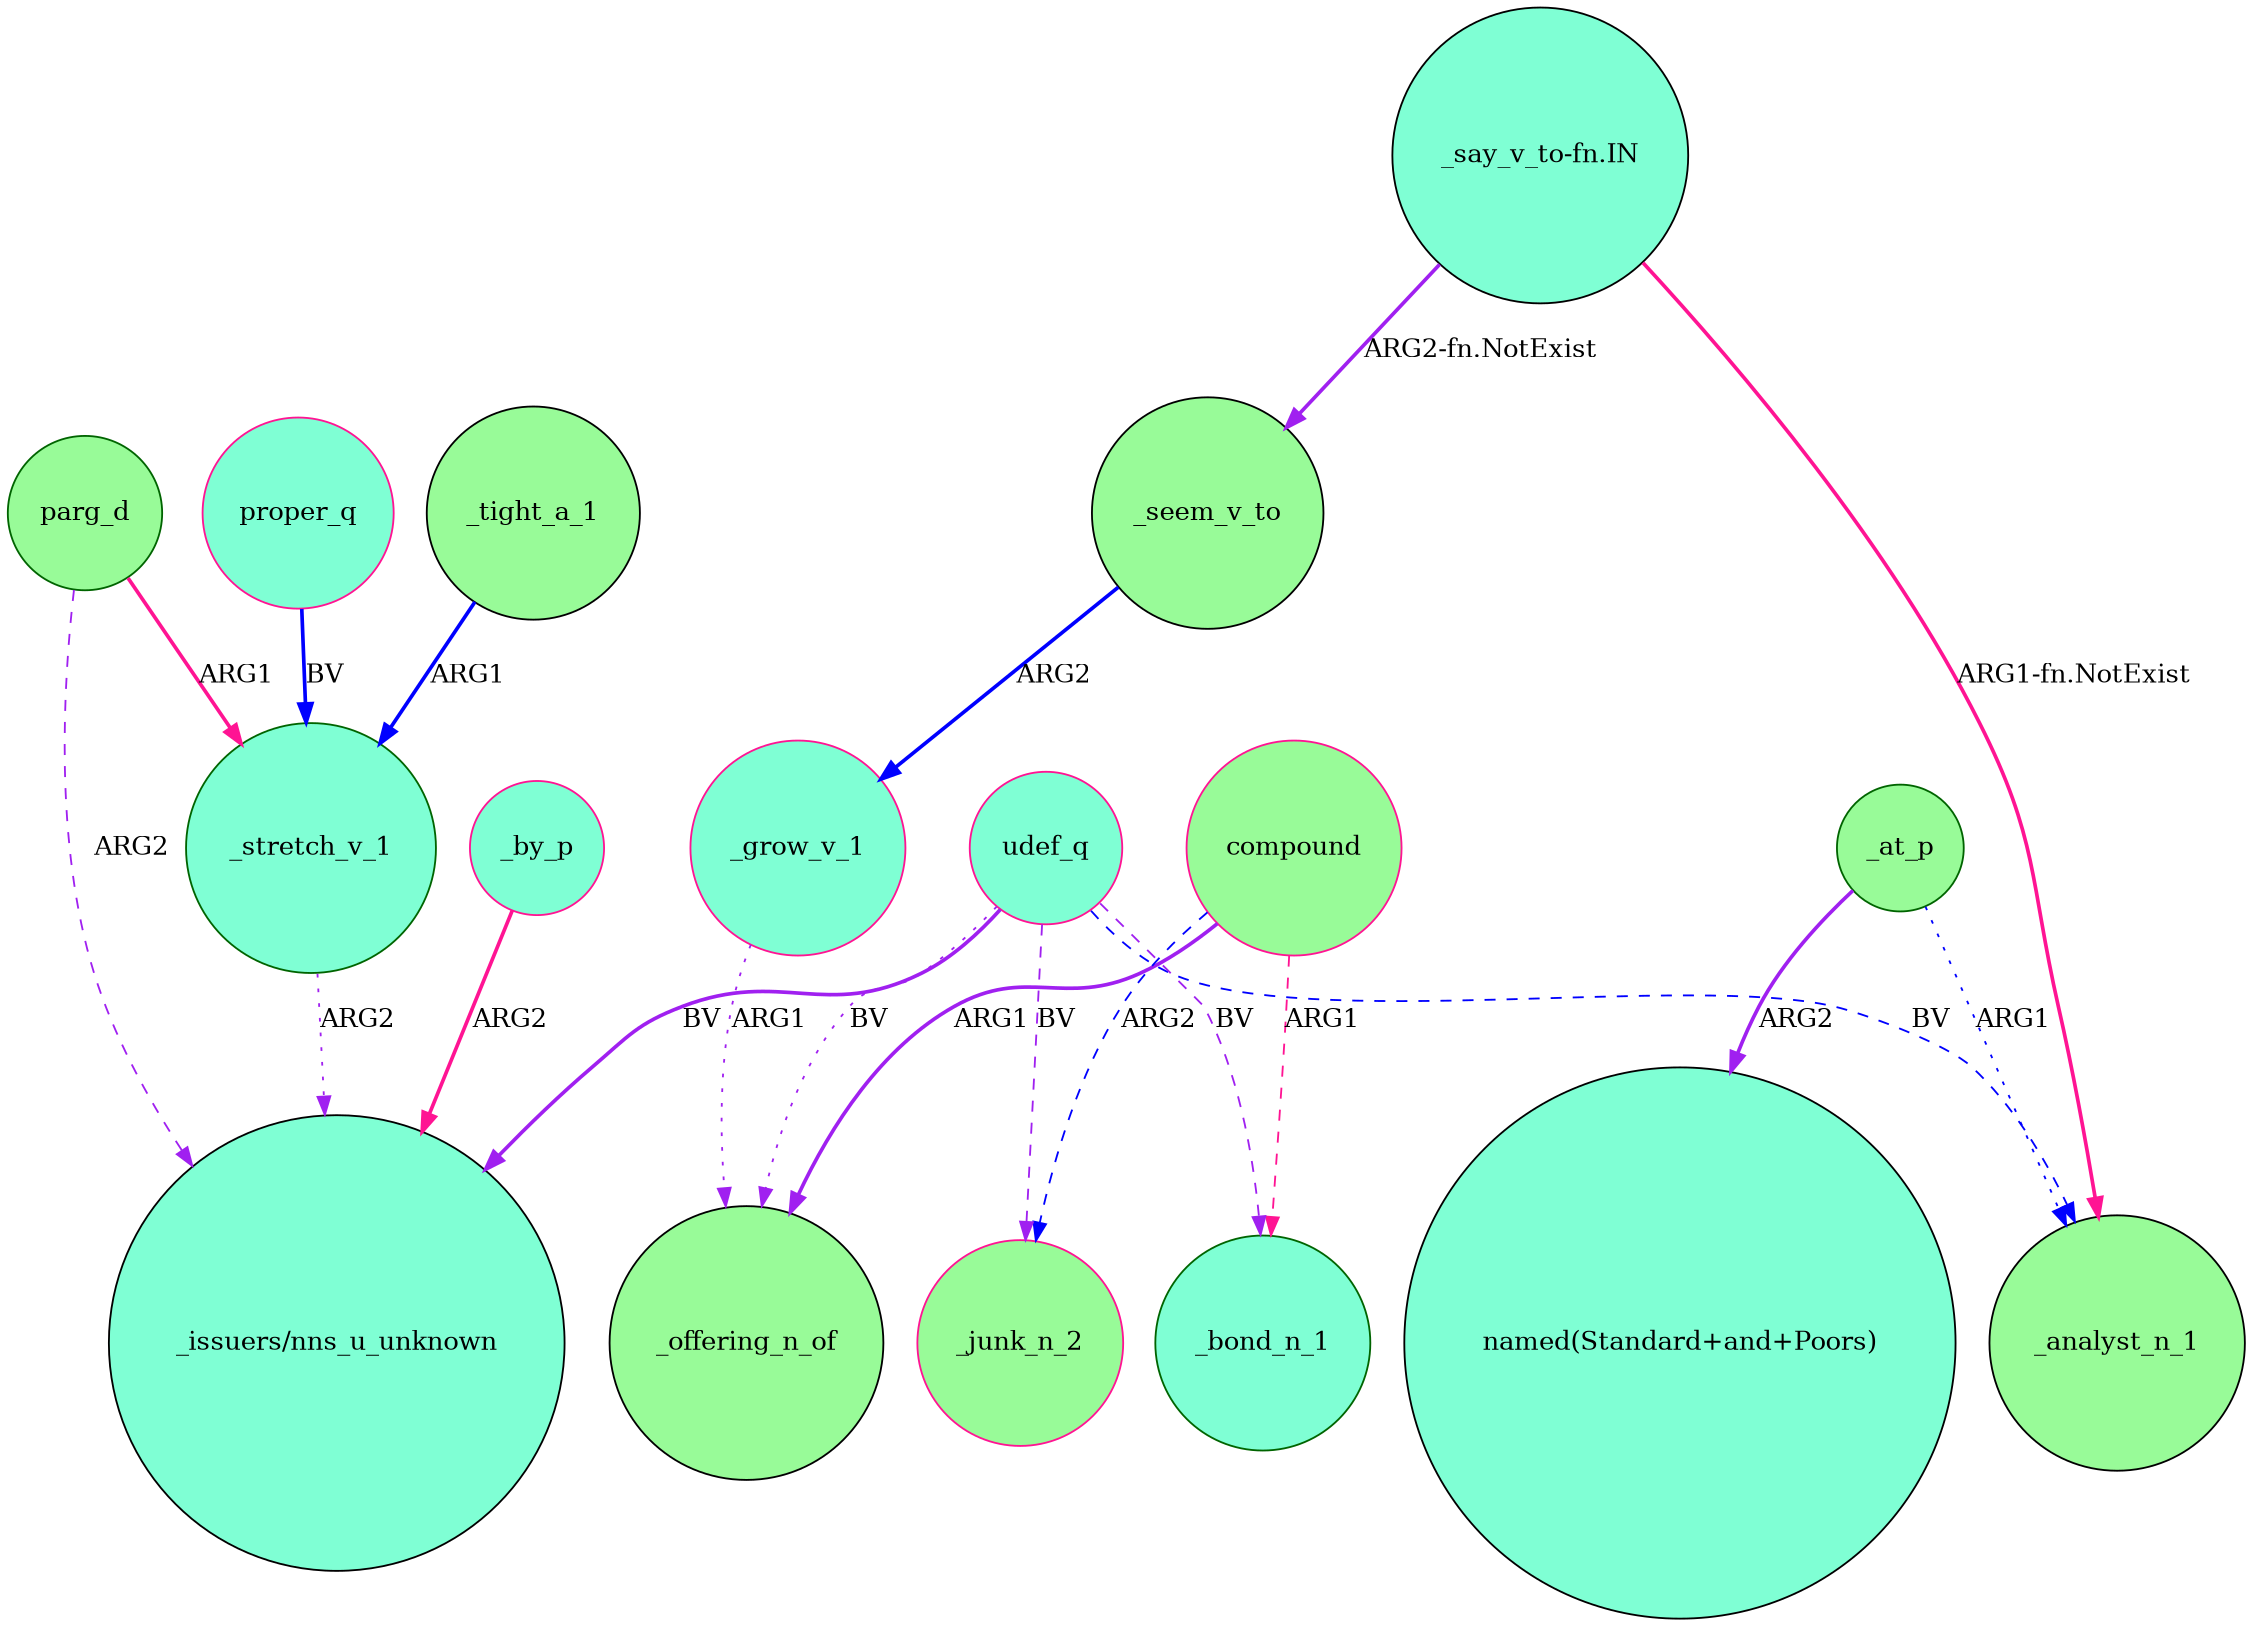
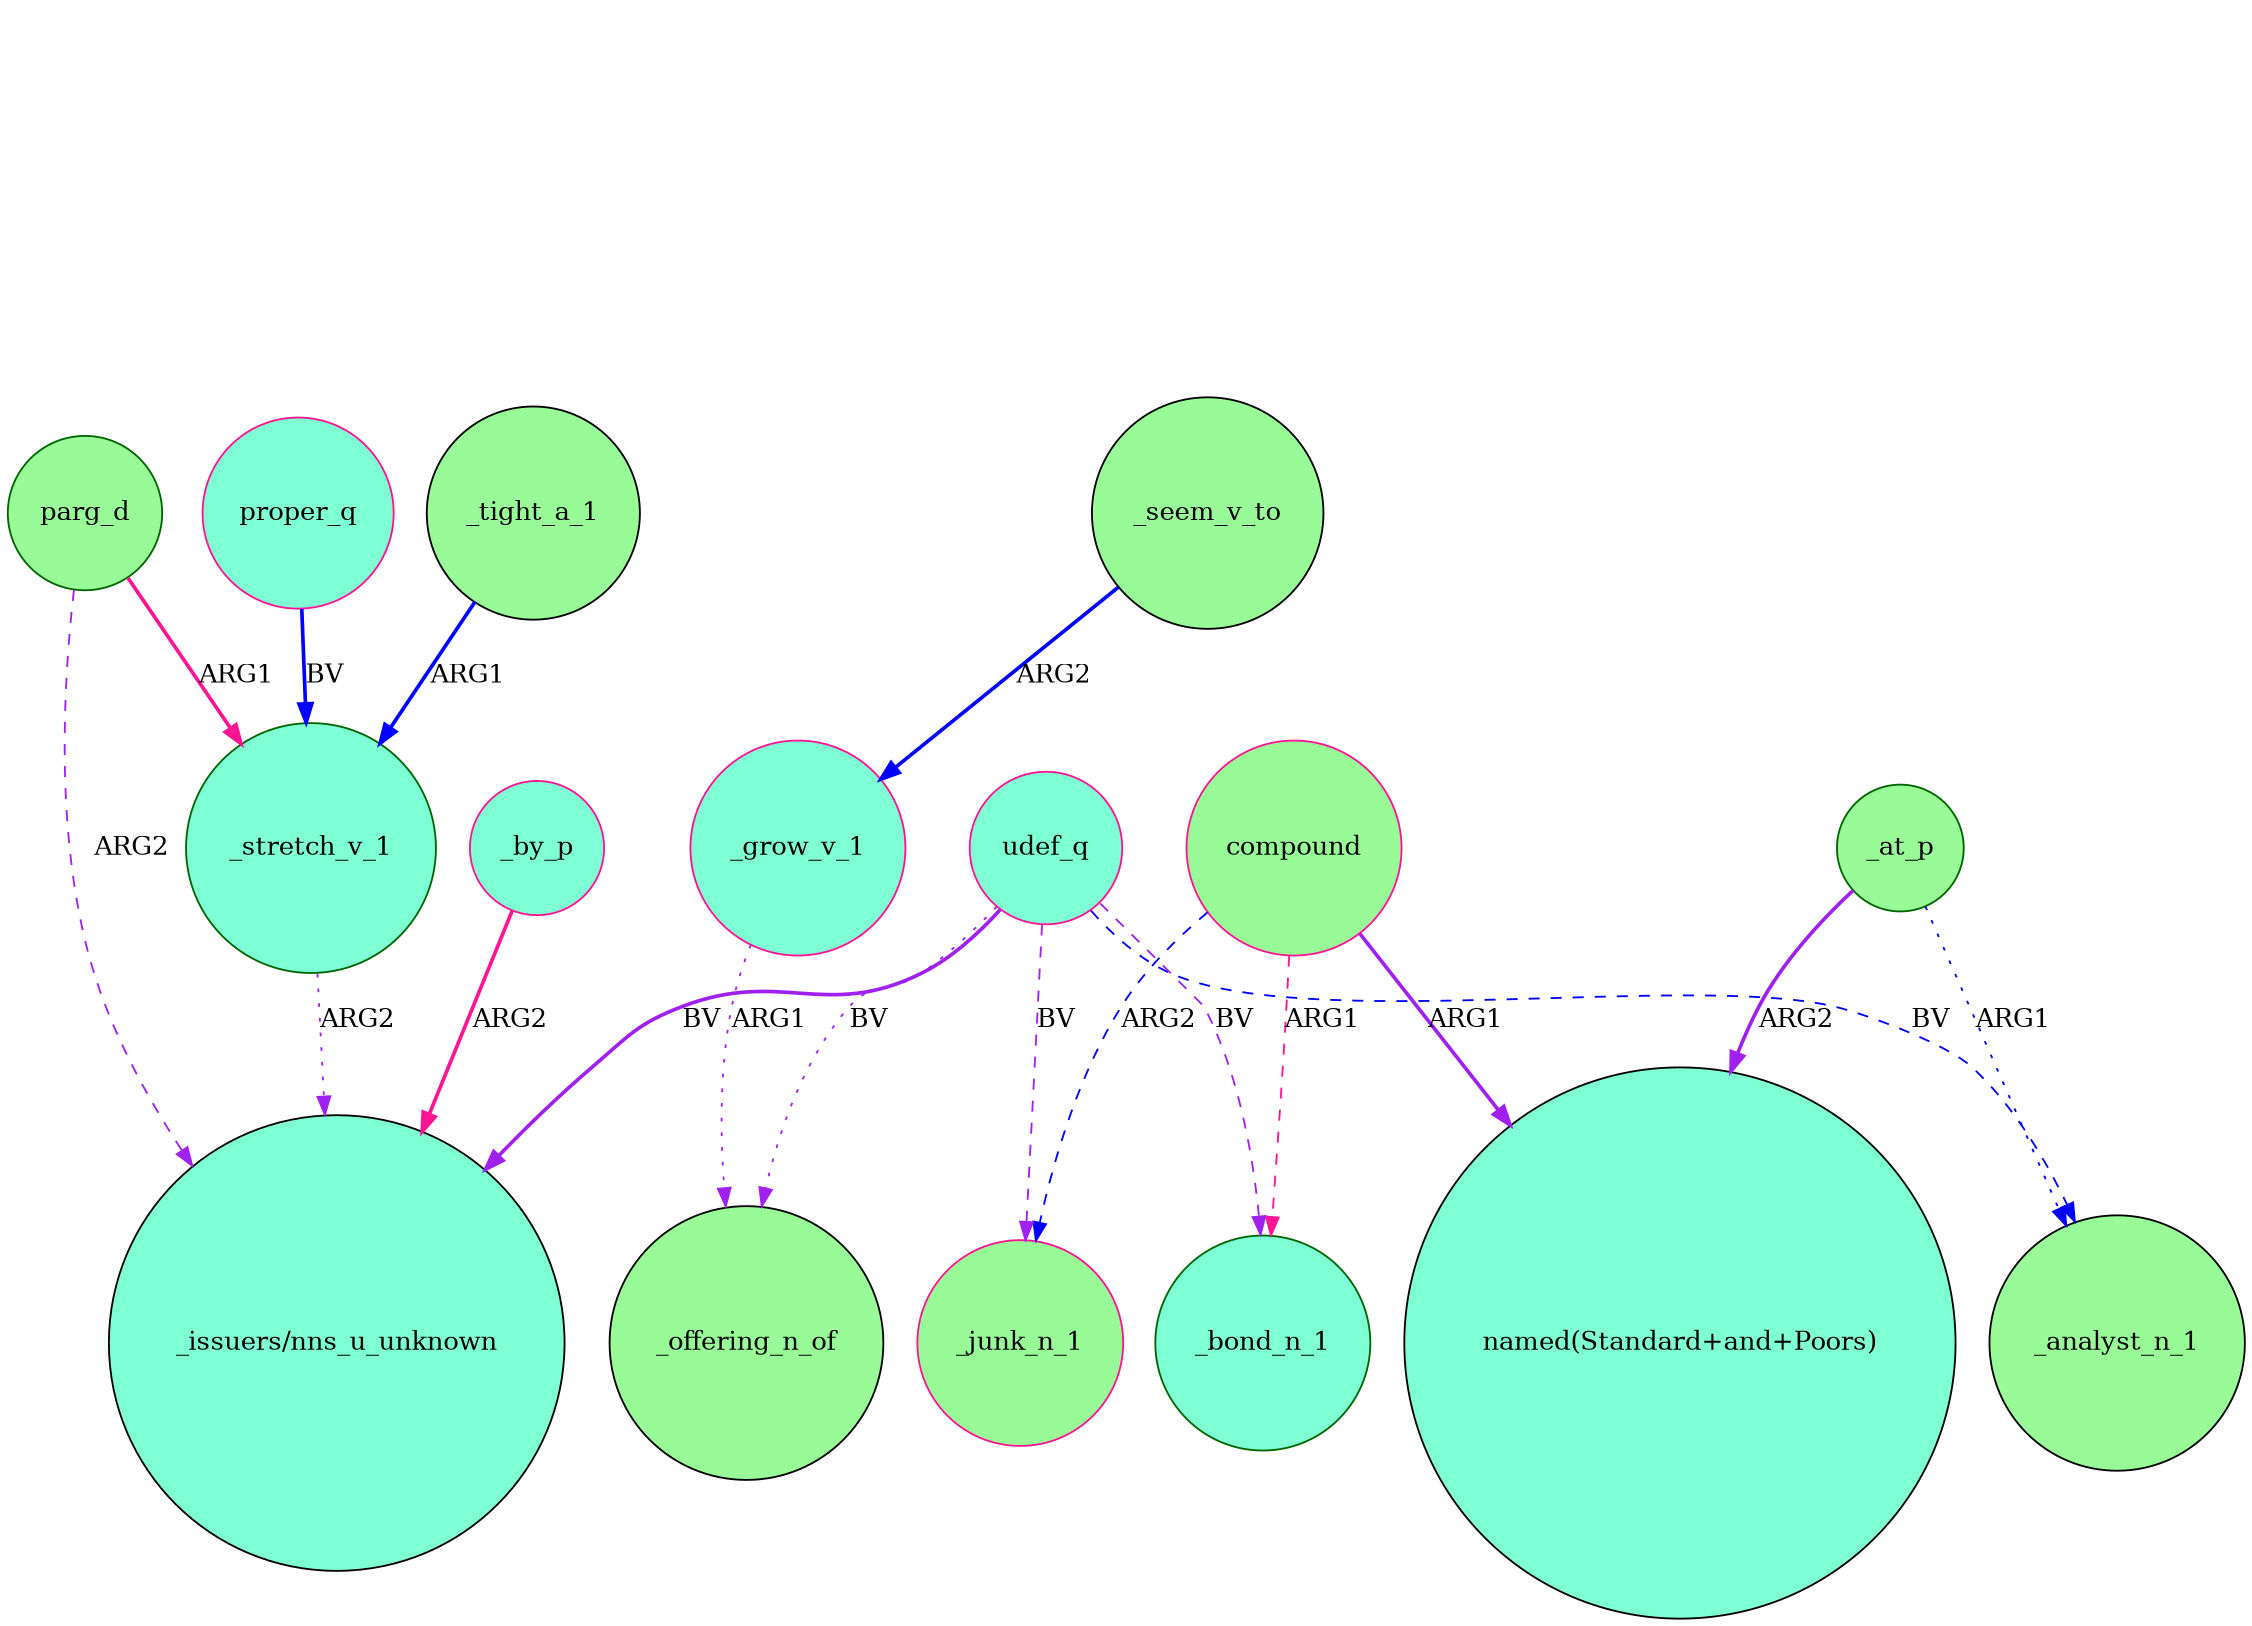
(1540, 155) -> none
(970, 999) -> (1429, 1022)
(1020, 1343) -> (1020, 1343)
